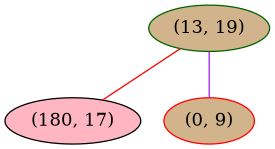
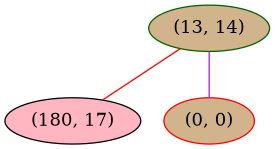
(209, 28) -> (209, 28)
(209, 121) -> (209, 121)
